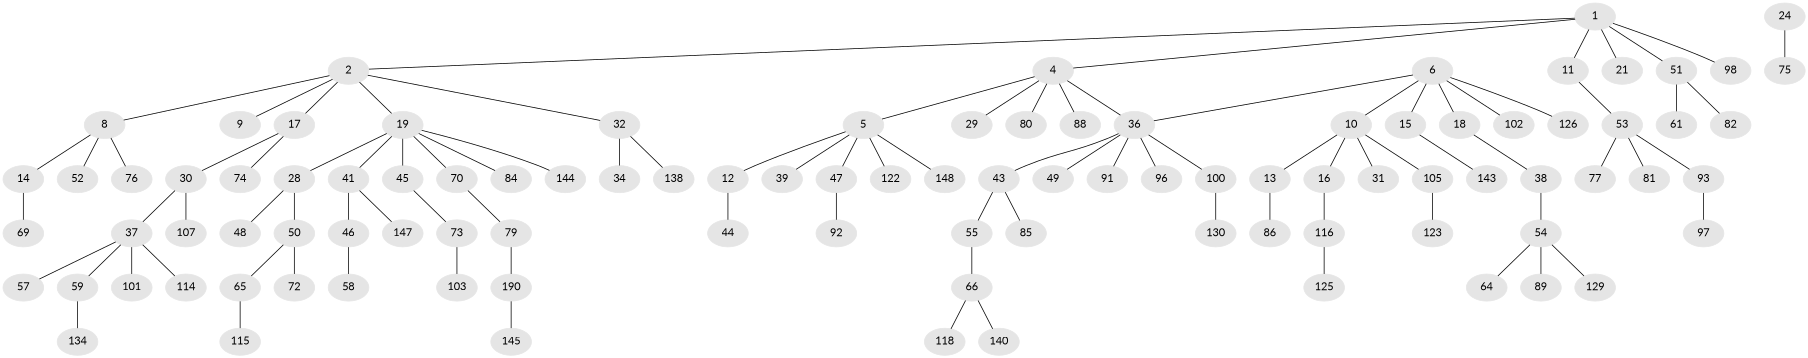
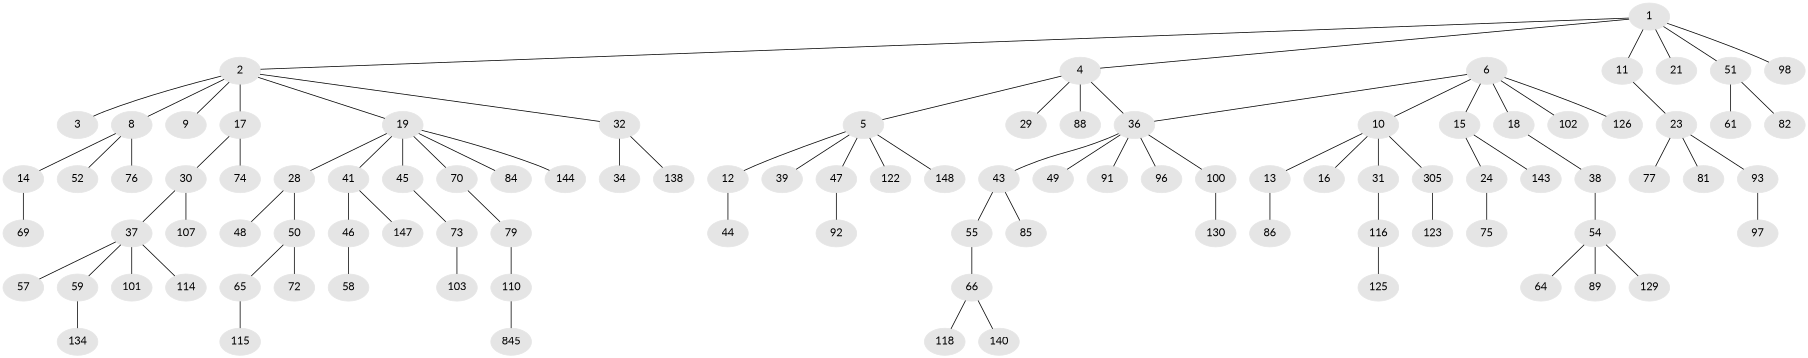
none -> (78, 125)
(1026, 125) -> none
(1622, 125) -> (1676, 125)
none -> (1473, 152)
(1433, 179) -> (1433, 179)
(1324, 206) -> (1378, 206)
(511, 288) -> (511, 288)
(511, 342) -> (511, 342)
